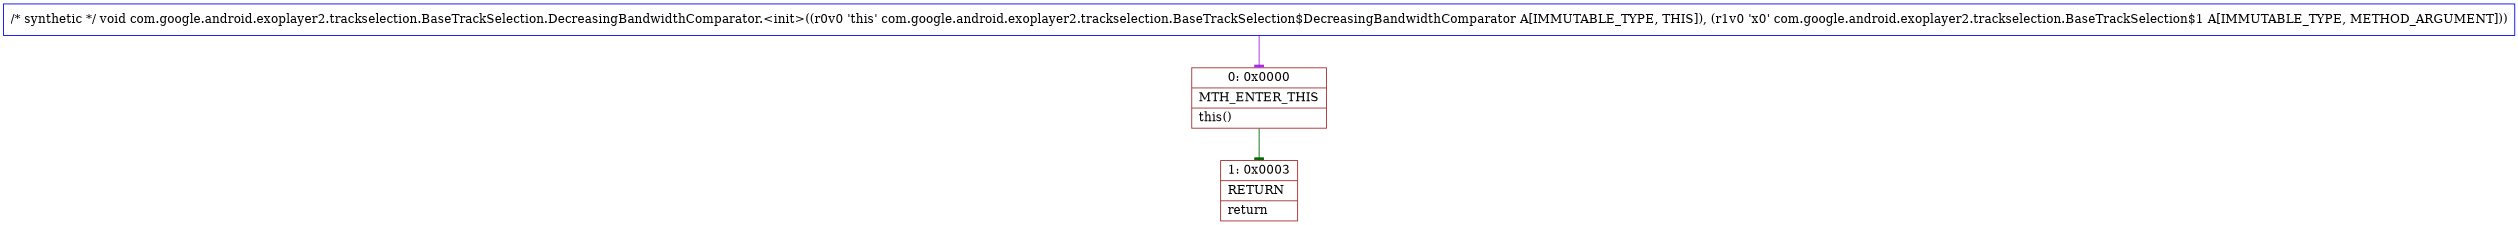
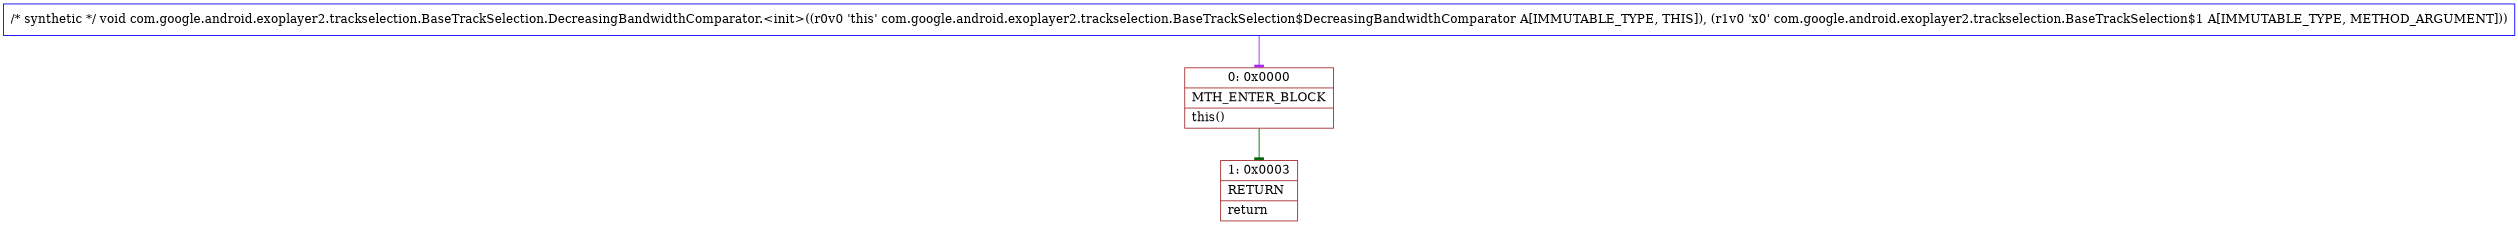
(1259, 98) -> (1259, 98)
